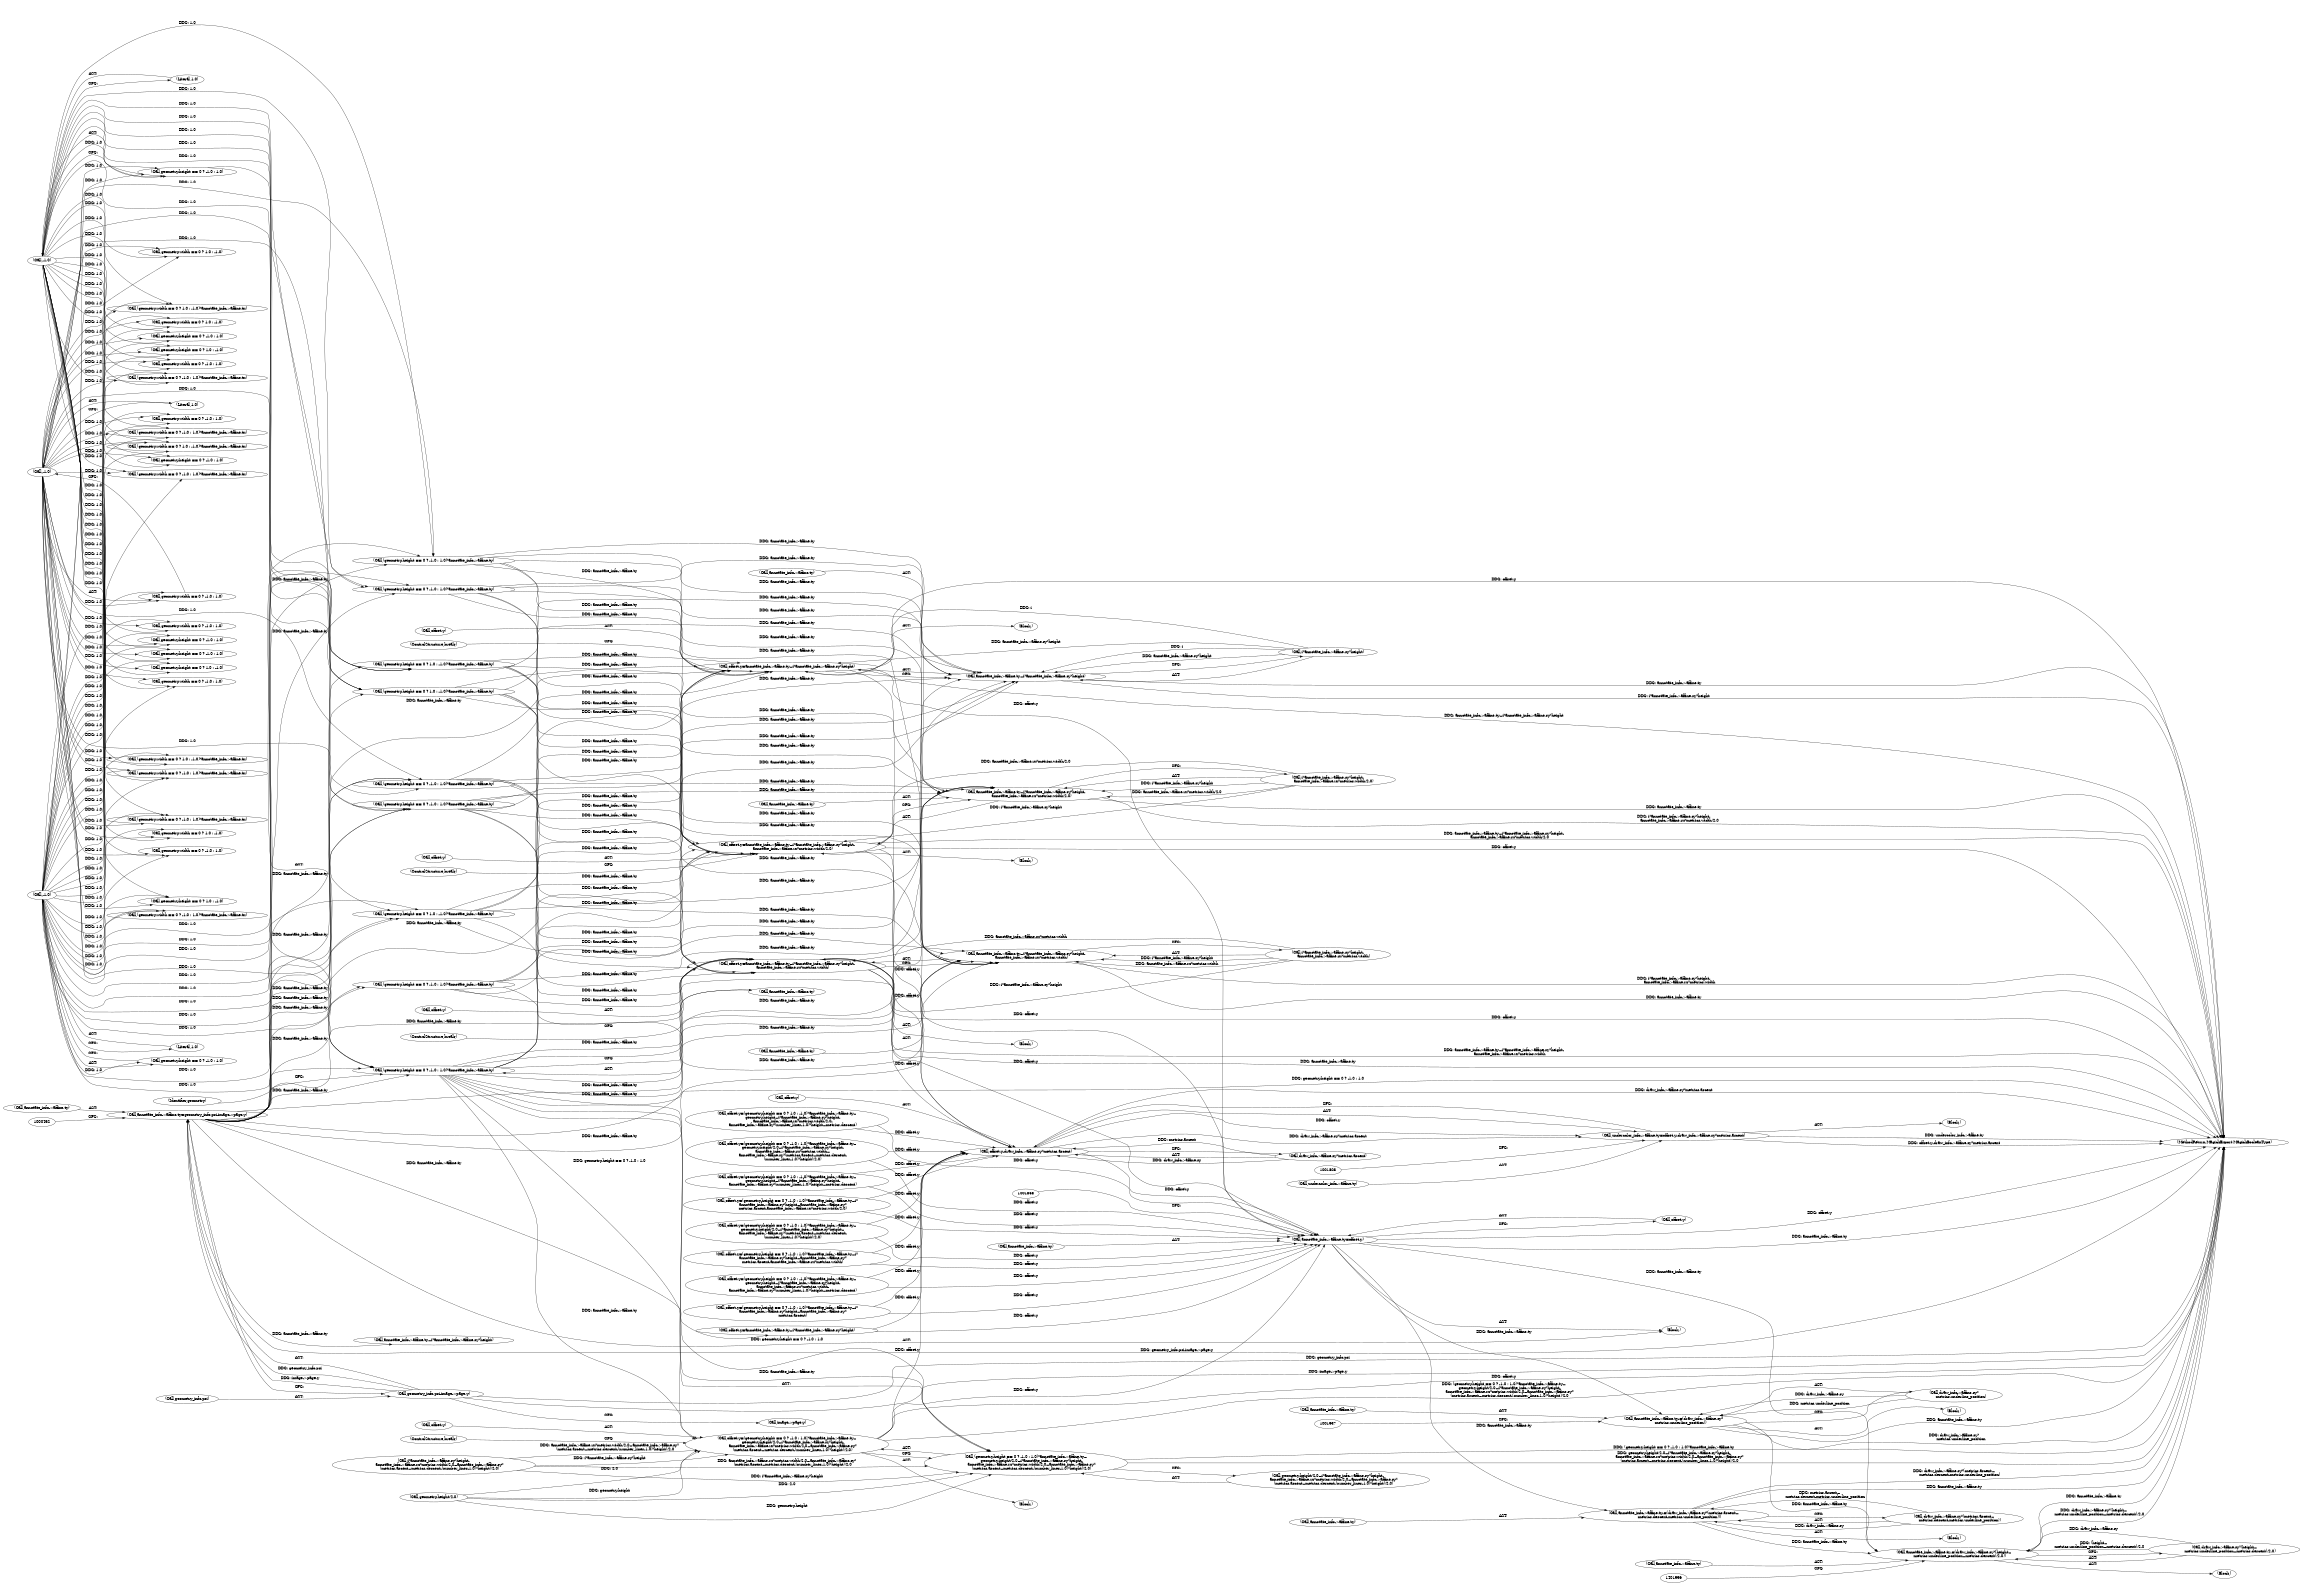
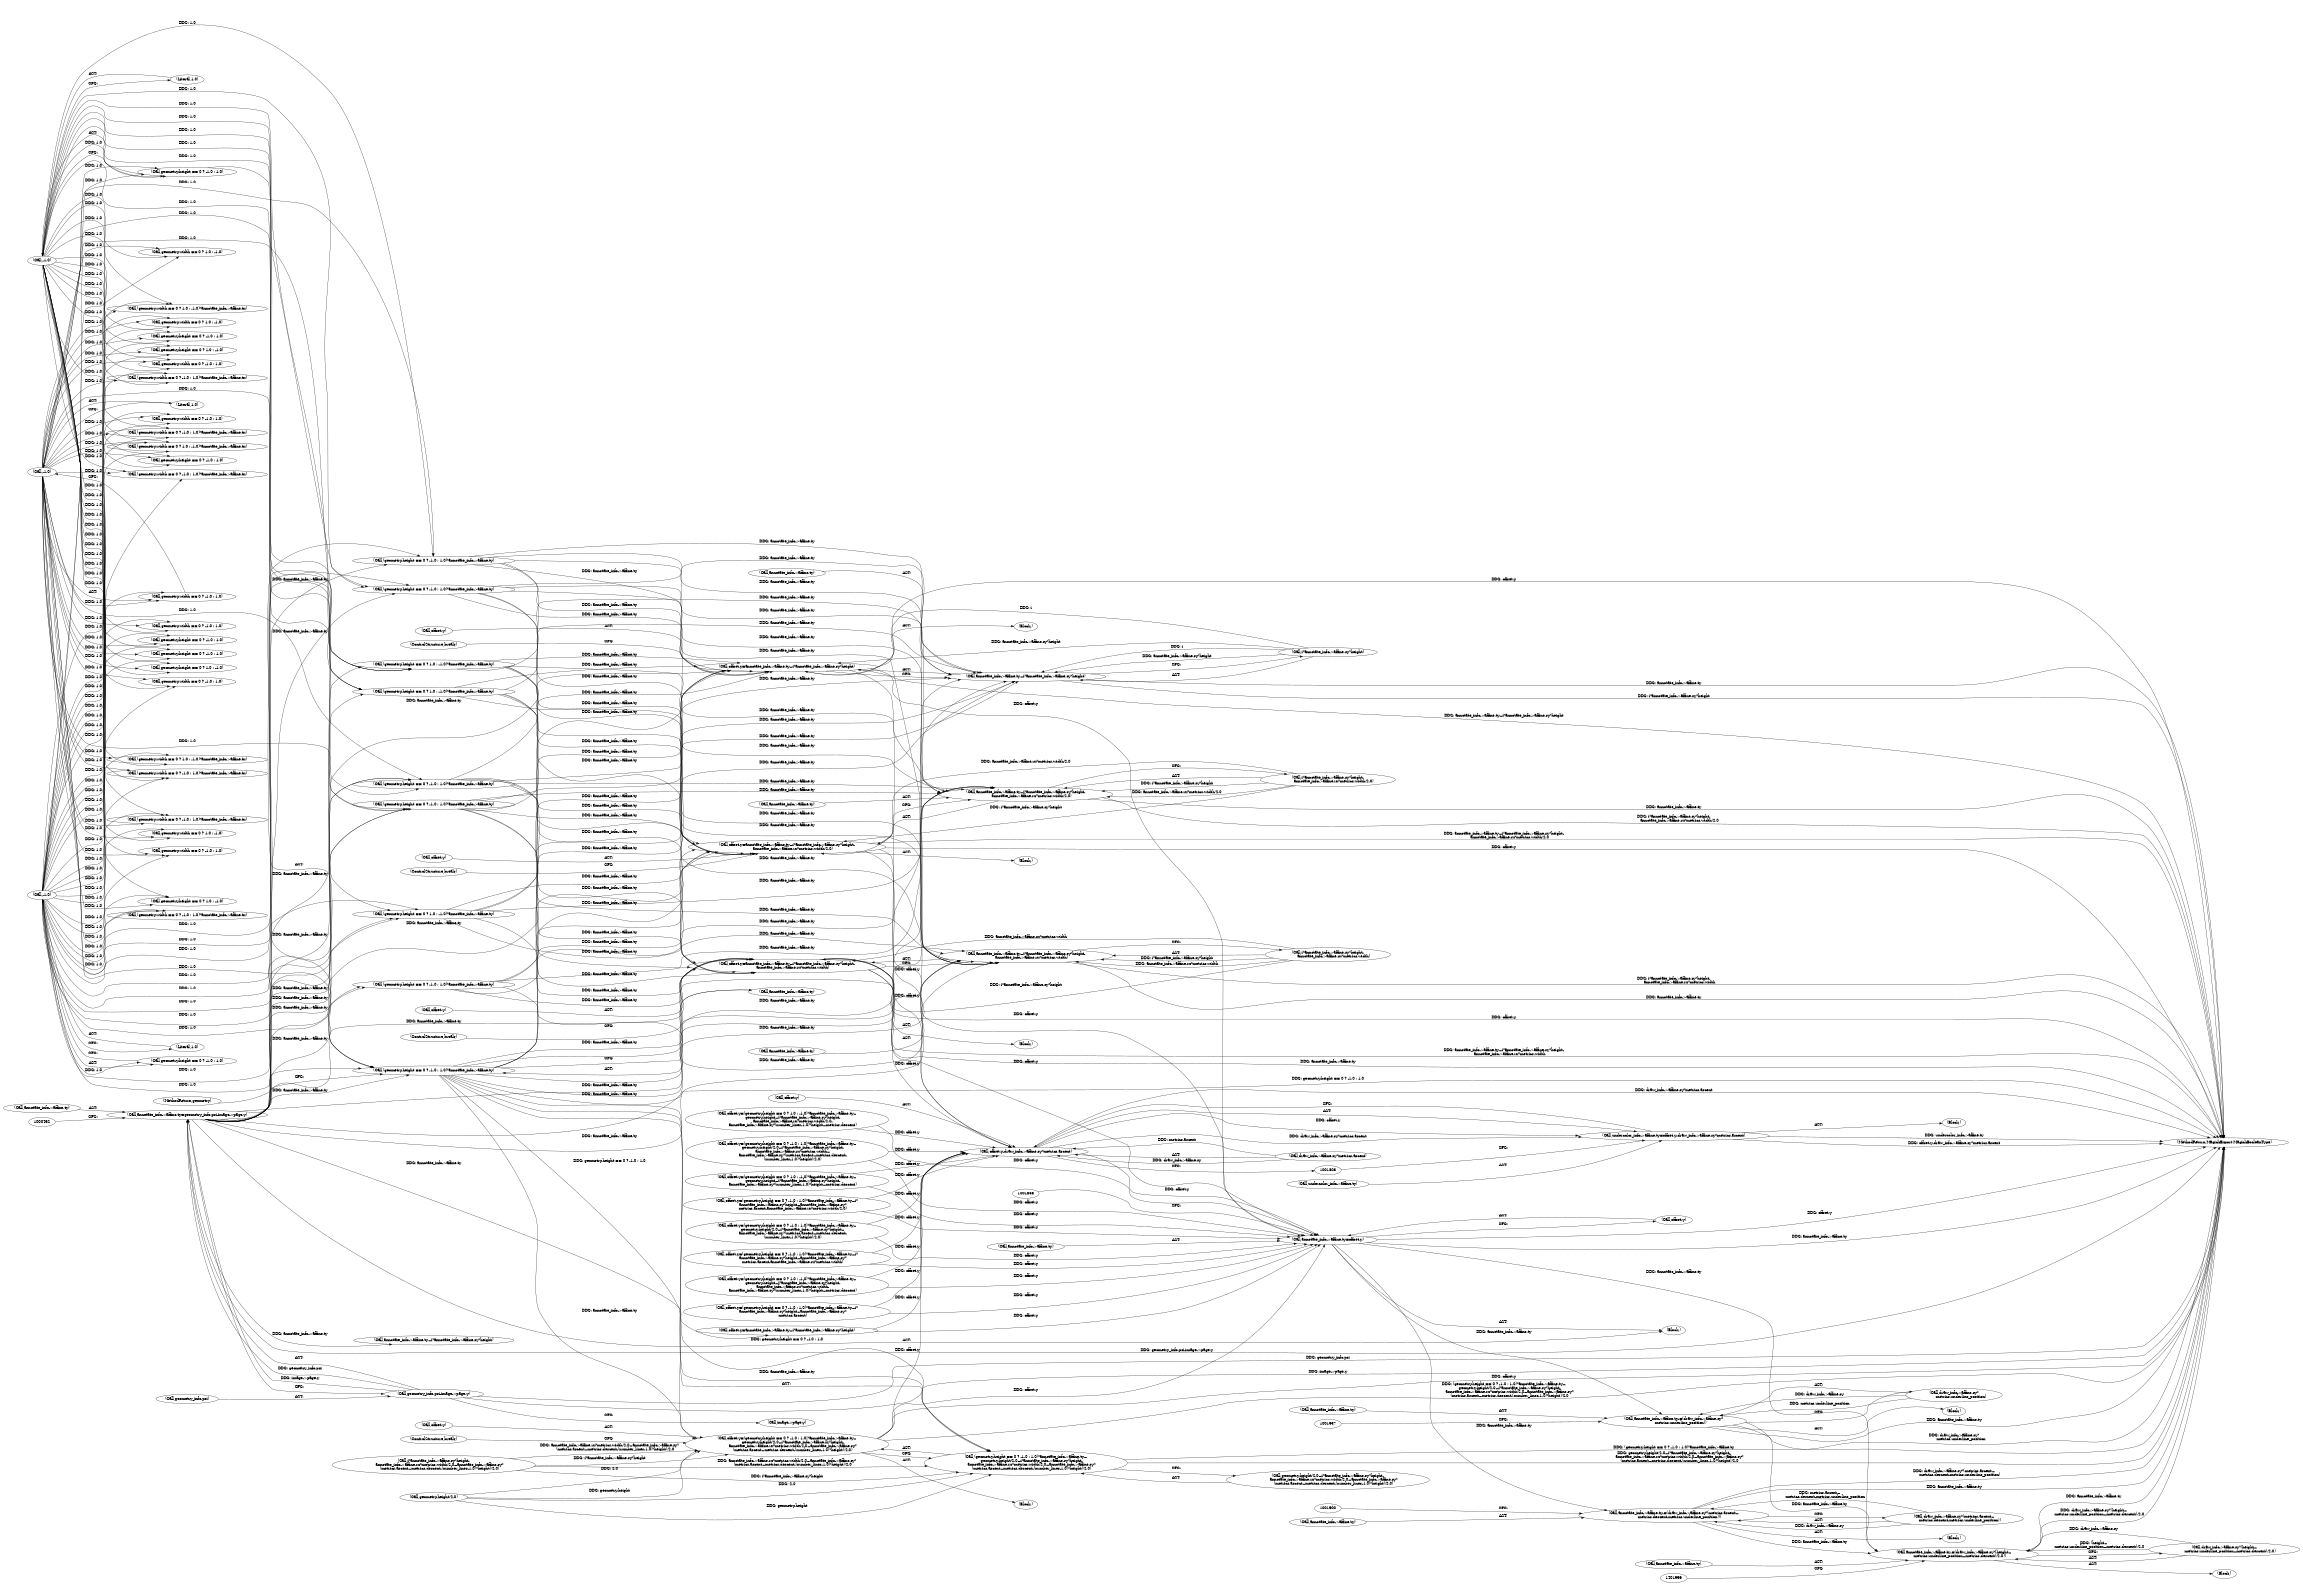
(187, 1101) -> (187, 1101)
(1184, 1151) -> (1179, 1171)
none -> (1328, 1508)
